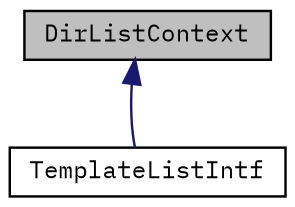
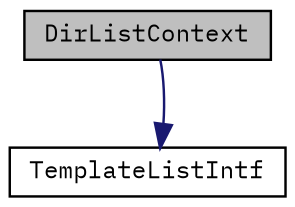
(131, 116) -> (164, 92)
